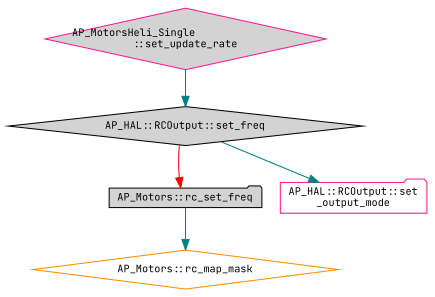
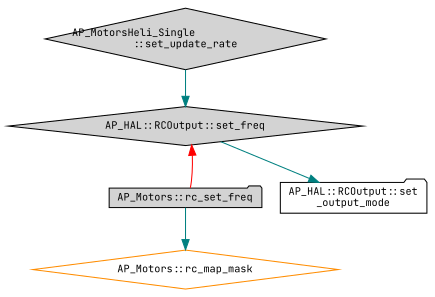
(186, 39) -> (186, 39)
(179, 161) -> (192, 172)
(354, 198) -> (354, 198)
